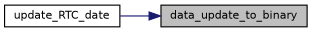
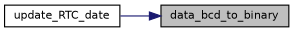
(234, 16) -> (225, 16)
